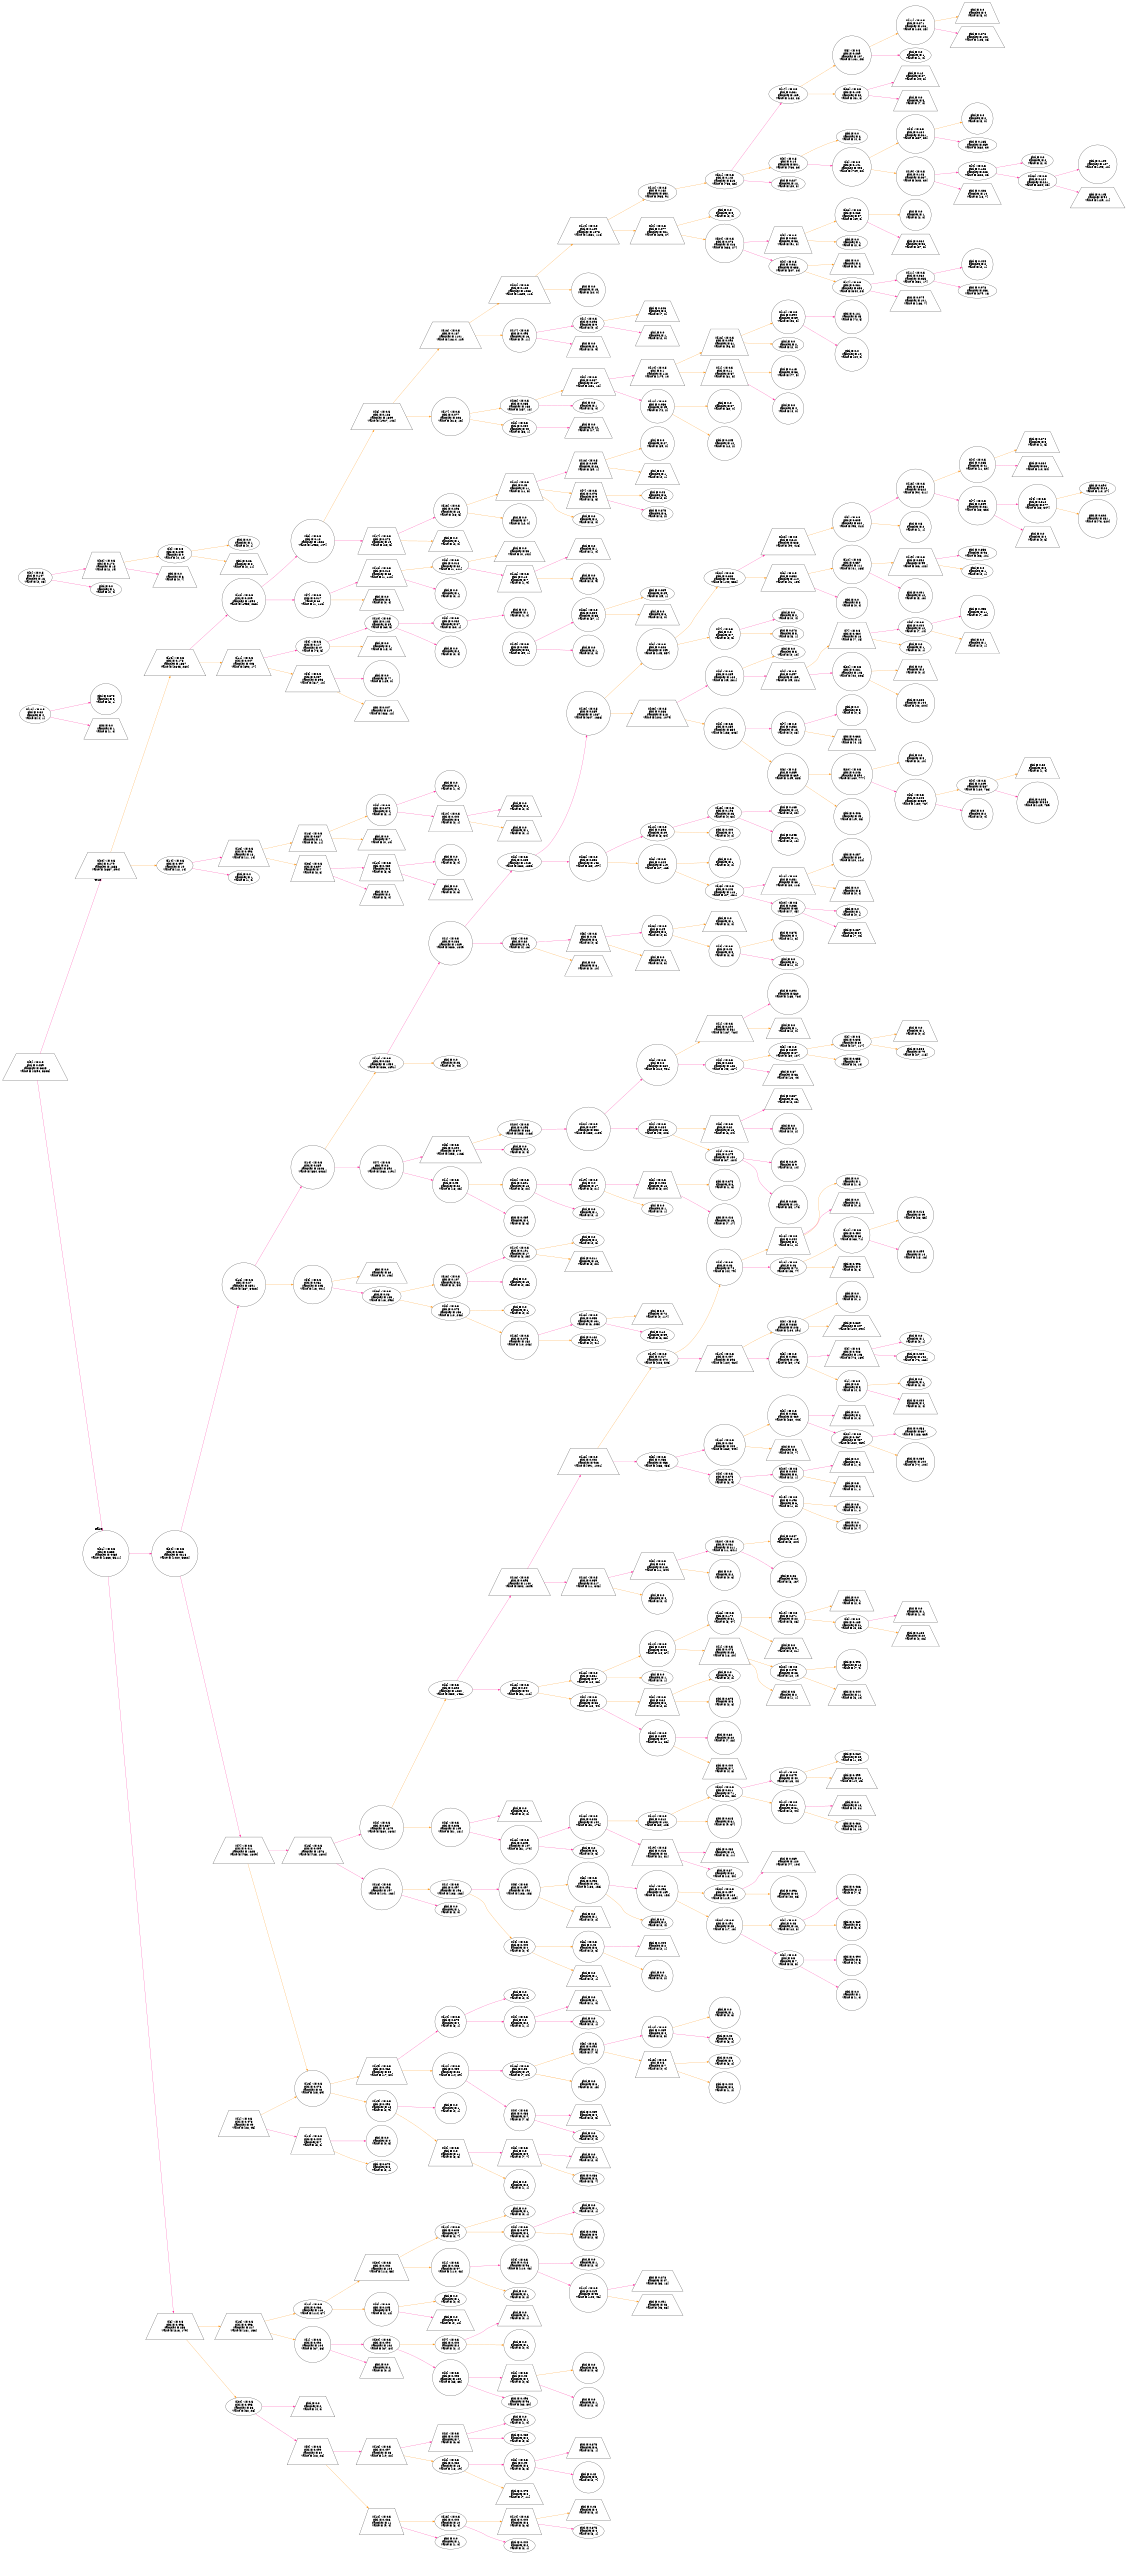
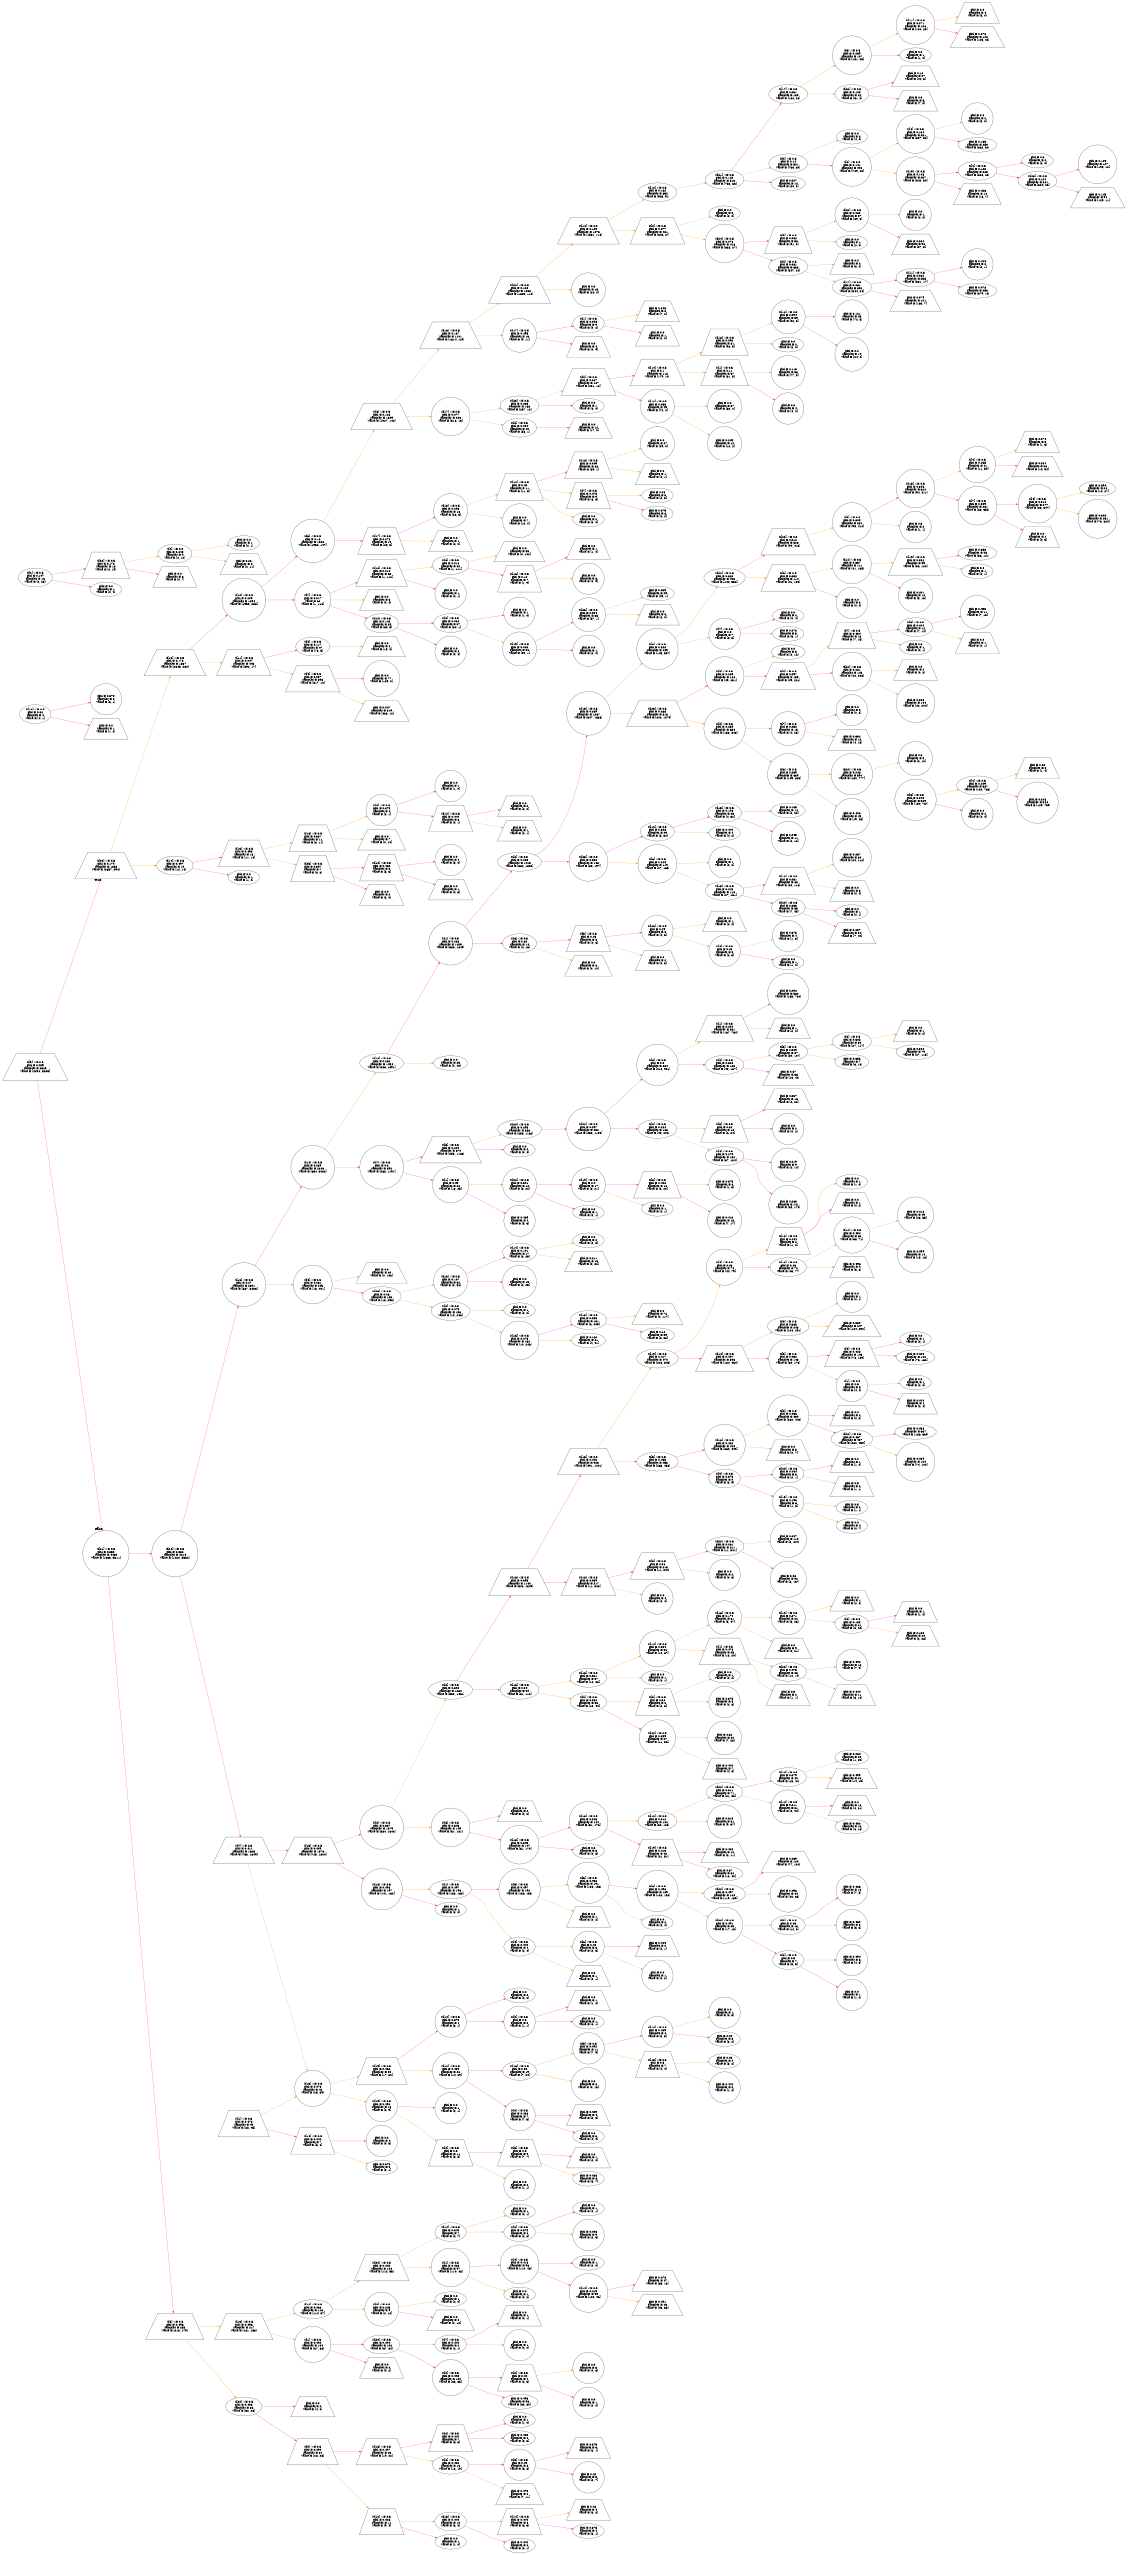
(346, 635) -> (348, 612)
none -> (483, 635)
(883, 787) -> none
(691, 1738) -> (691, 1738)
